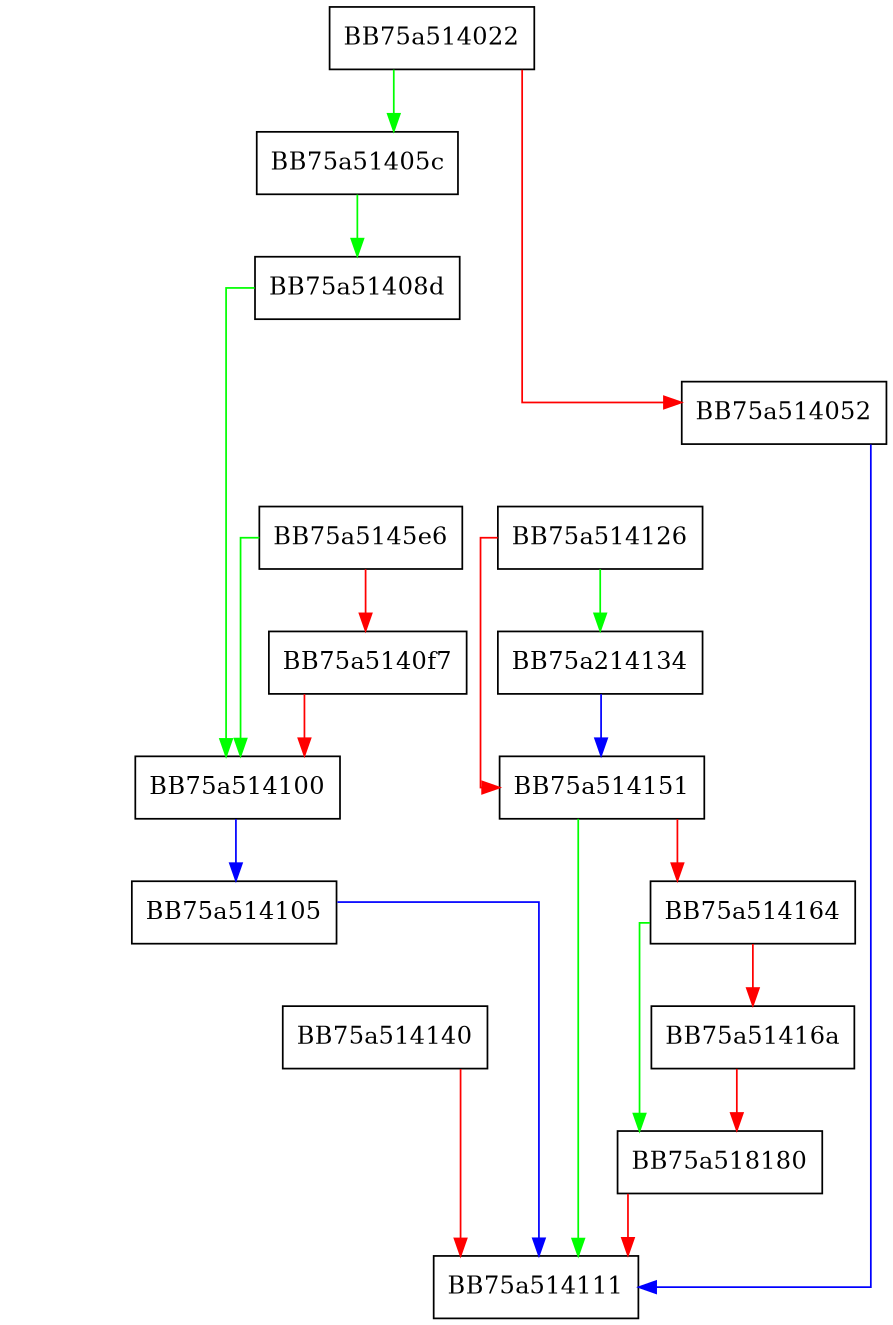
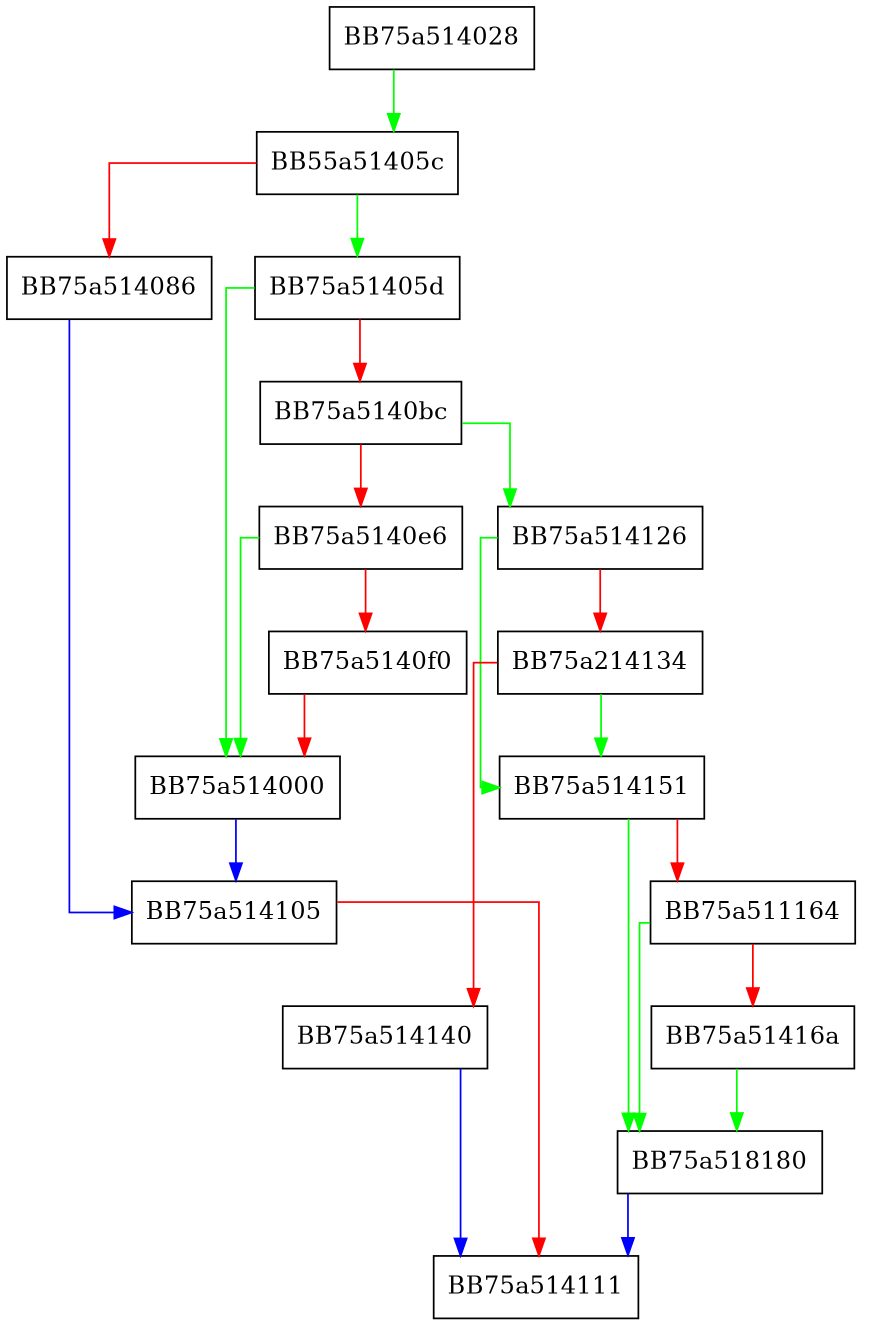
(432, 38) -> (432, 38)
(357, 163) -> (357, 163)
none -> (109, 288)
(357, 288) -> (357, 288)
none -> (361, 413)
(784, 413) -> none
(361, 538) -> (361, 538)
(600, 591) -> (600, 591)
(481, 655) -> (481, 648)
(368, 663) -> (368, 663)
(601, 716) -> (601, 716)
(238, 788) -> (238, 788)
none -> (474, 814)
(753, 912) -> (753, 912)
(539, 969) -> (539, 969)
(578, 1029) -> (629, 966)
(737, 1091) -> (737, 1091)
(461, 1154) -> (461, 1154)
(628, 1216) -> (628, 1216)
